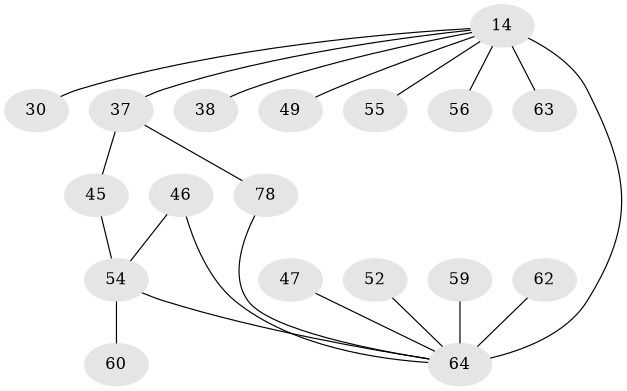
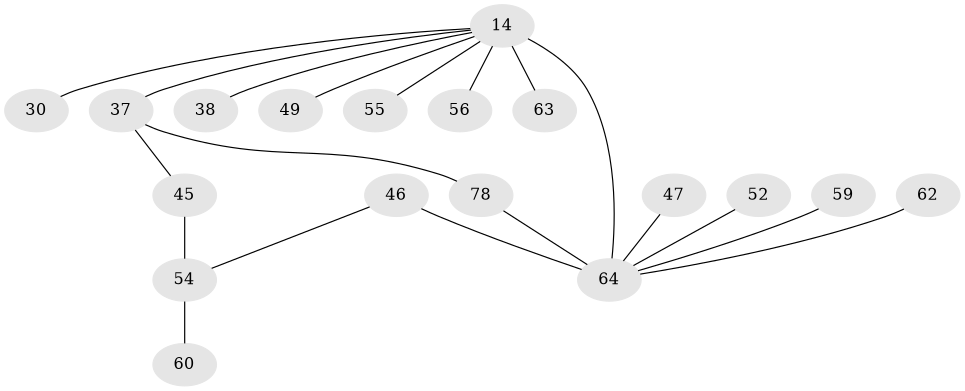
(256, 325) -> none
